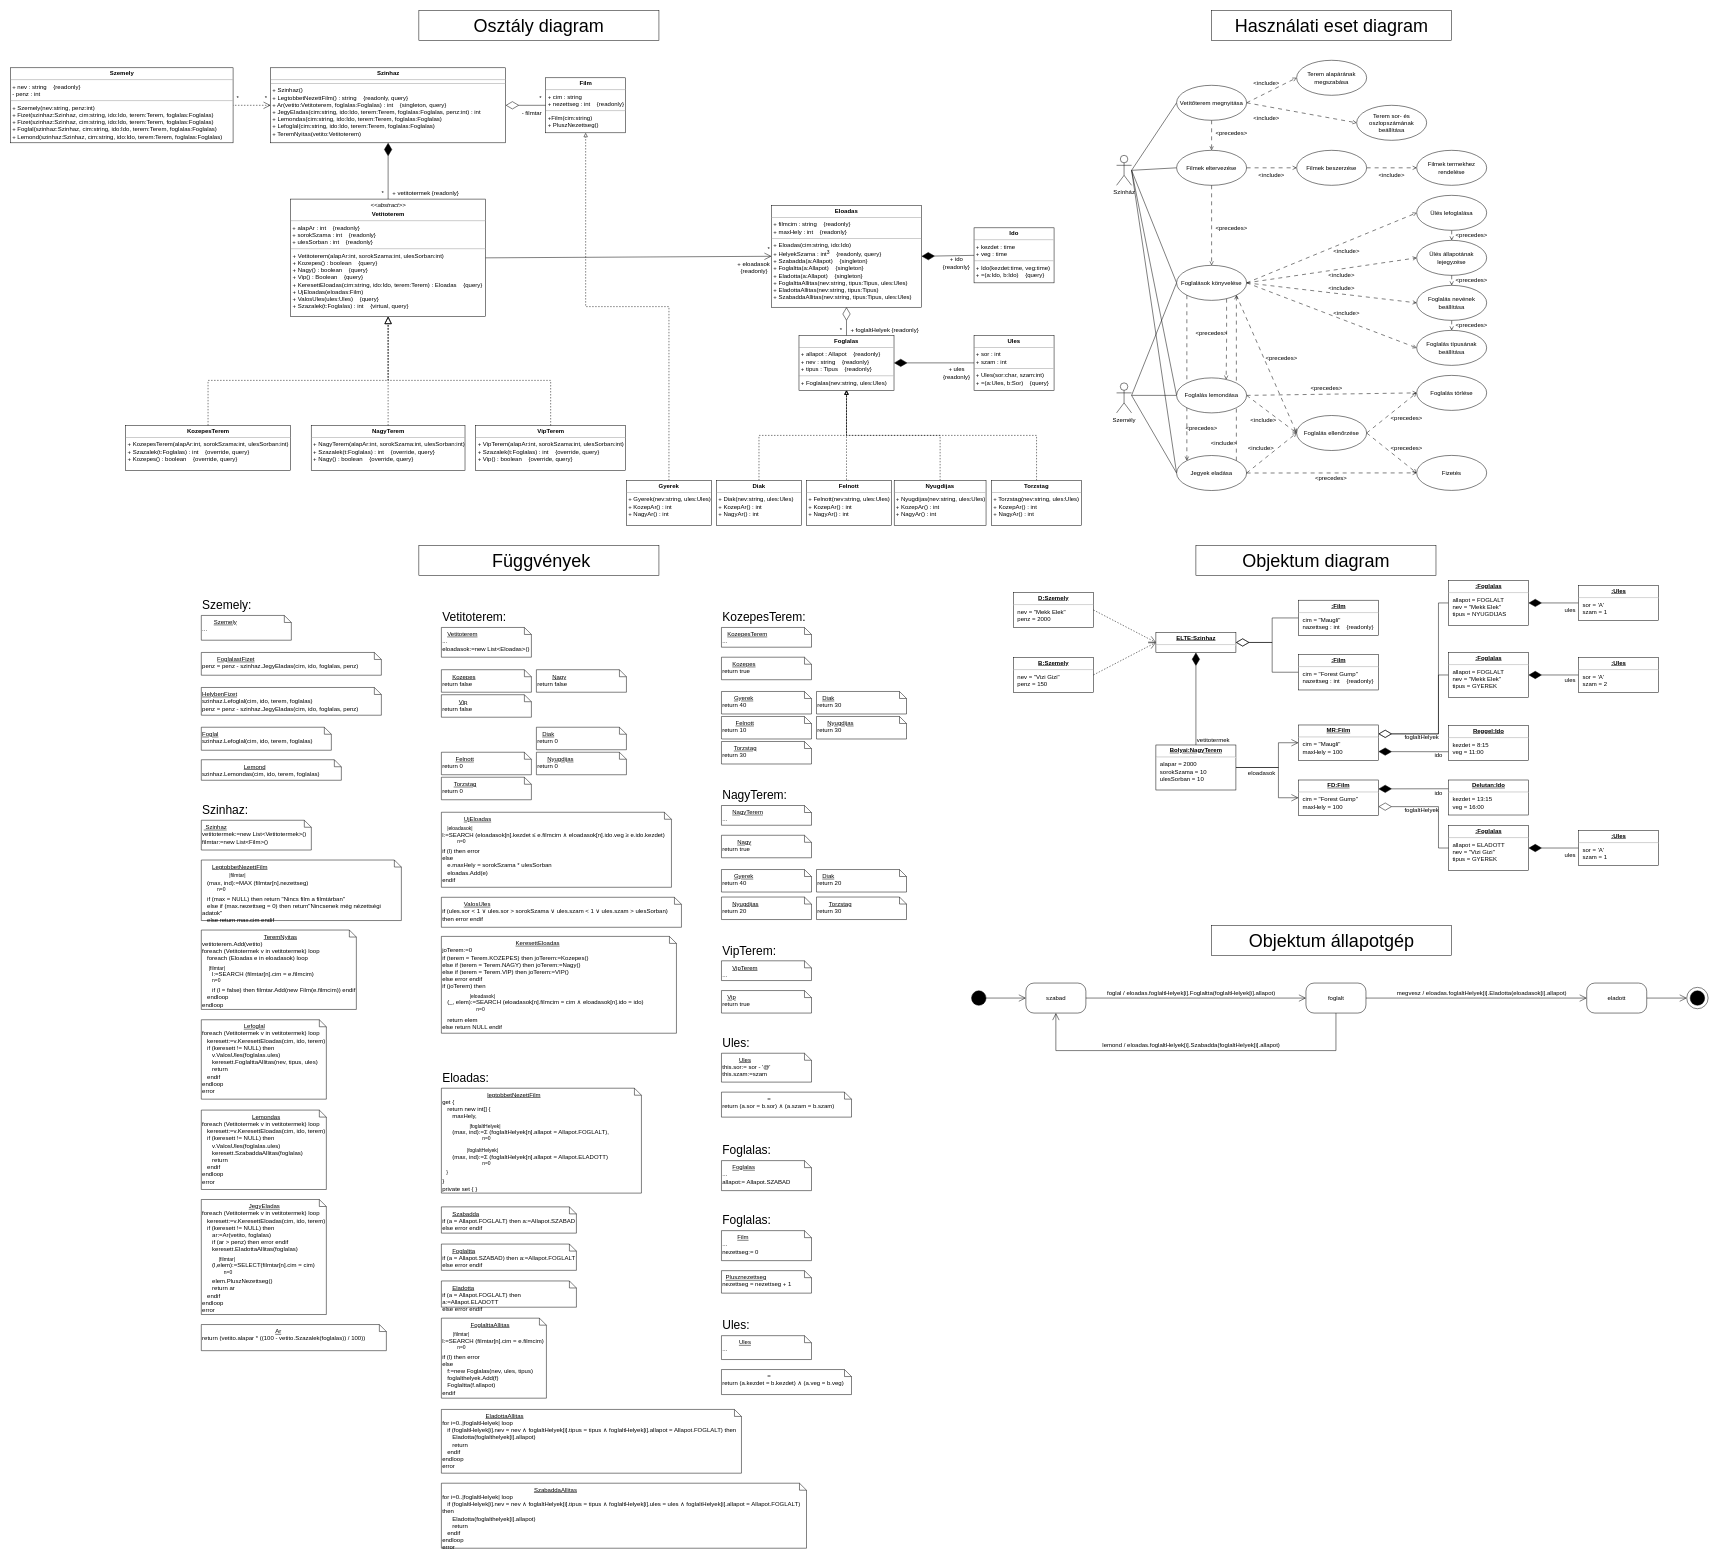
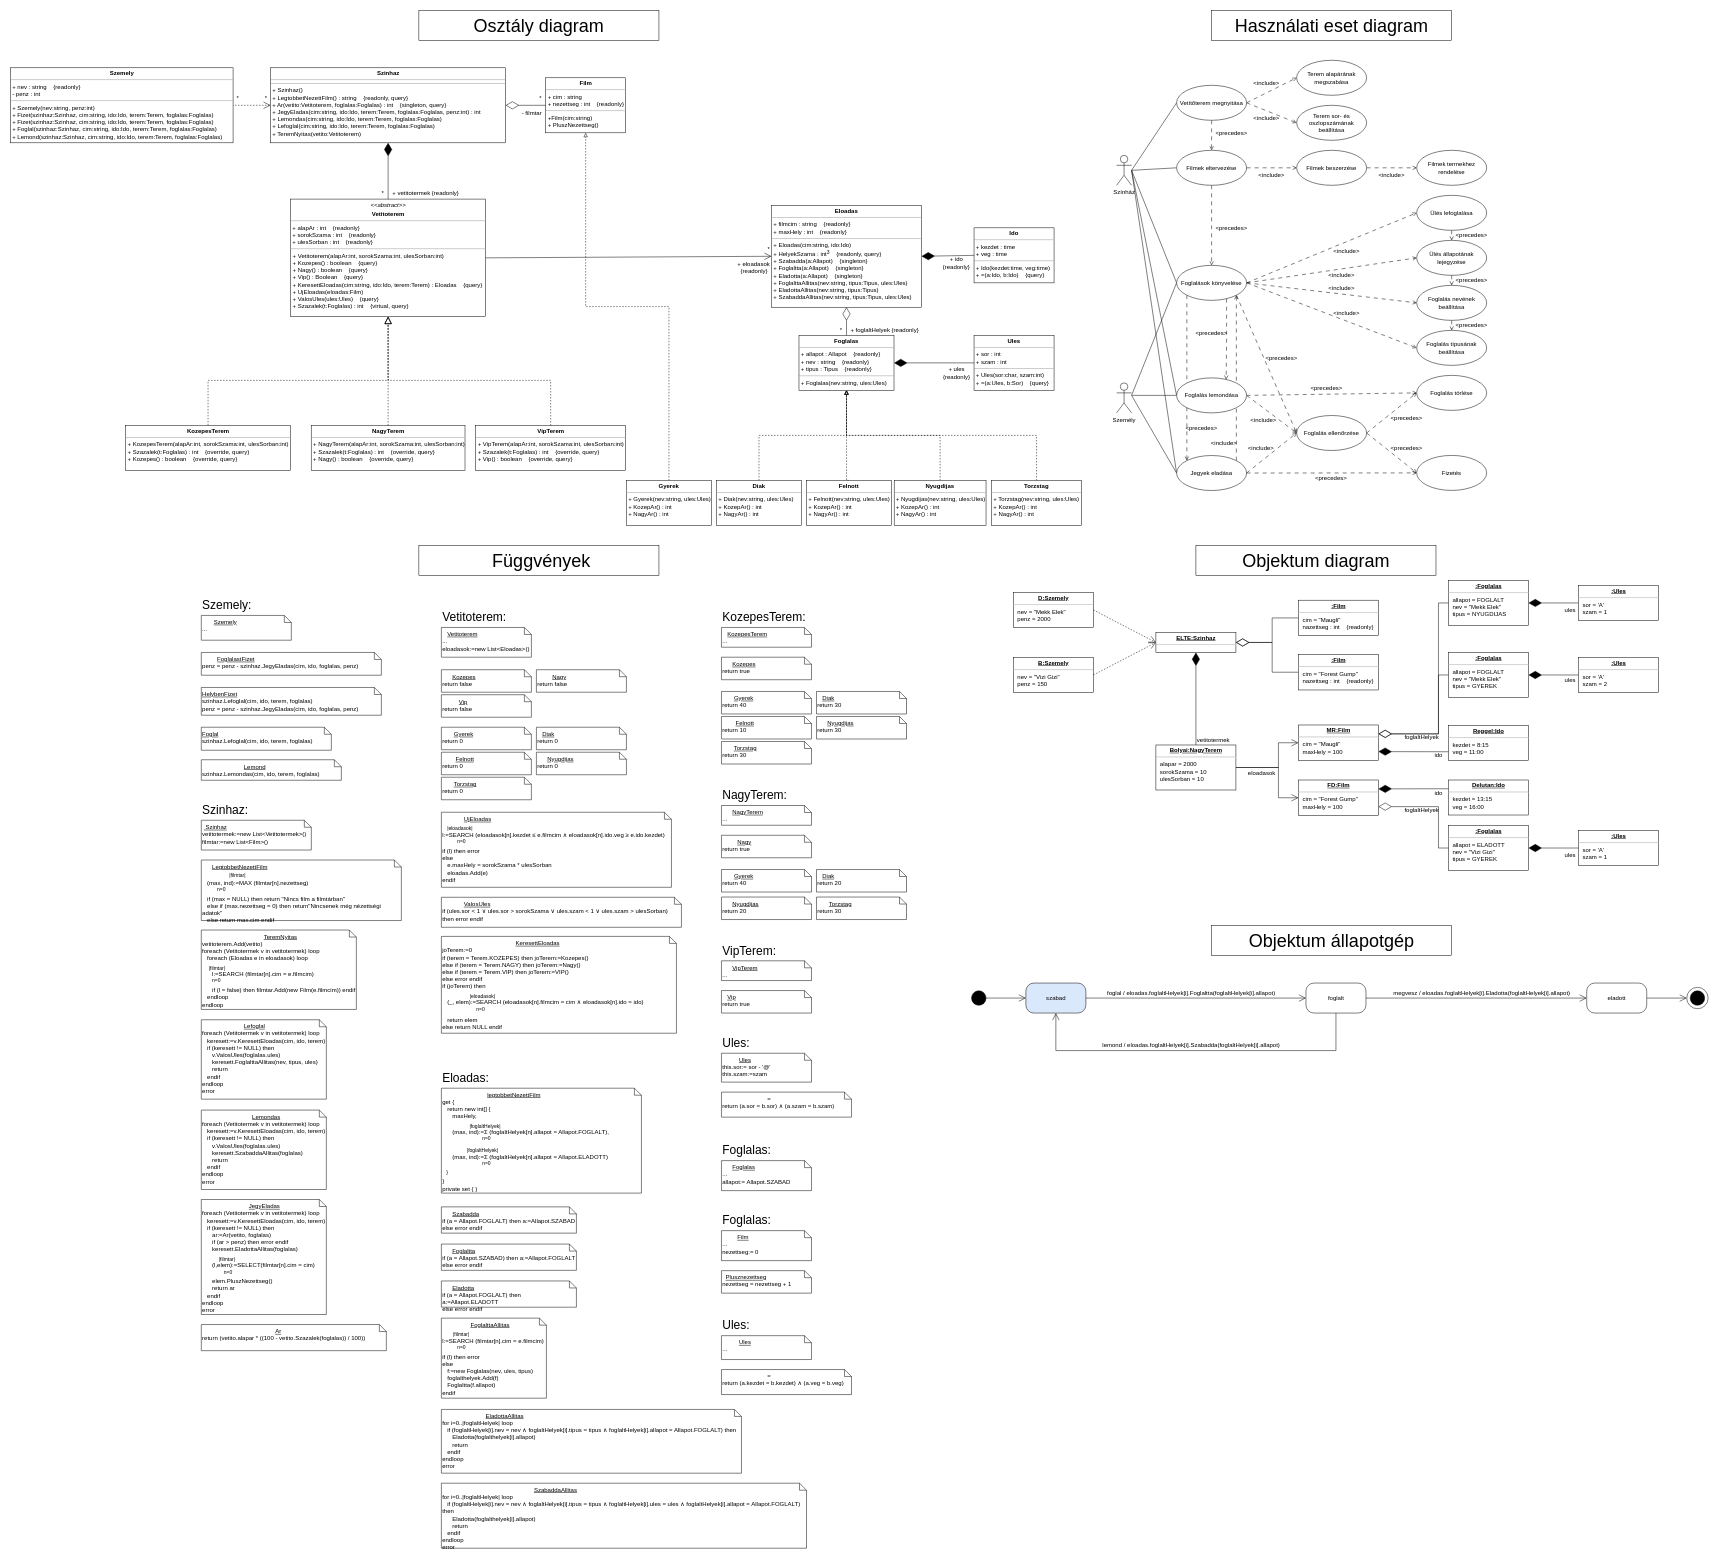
(1391, 123) -> (1331, 123)
none -> (486, 738)
(1482, 993) -> (1482, 993)
(1056, 998) -> (1056, 998)
